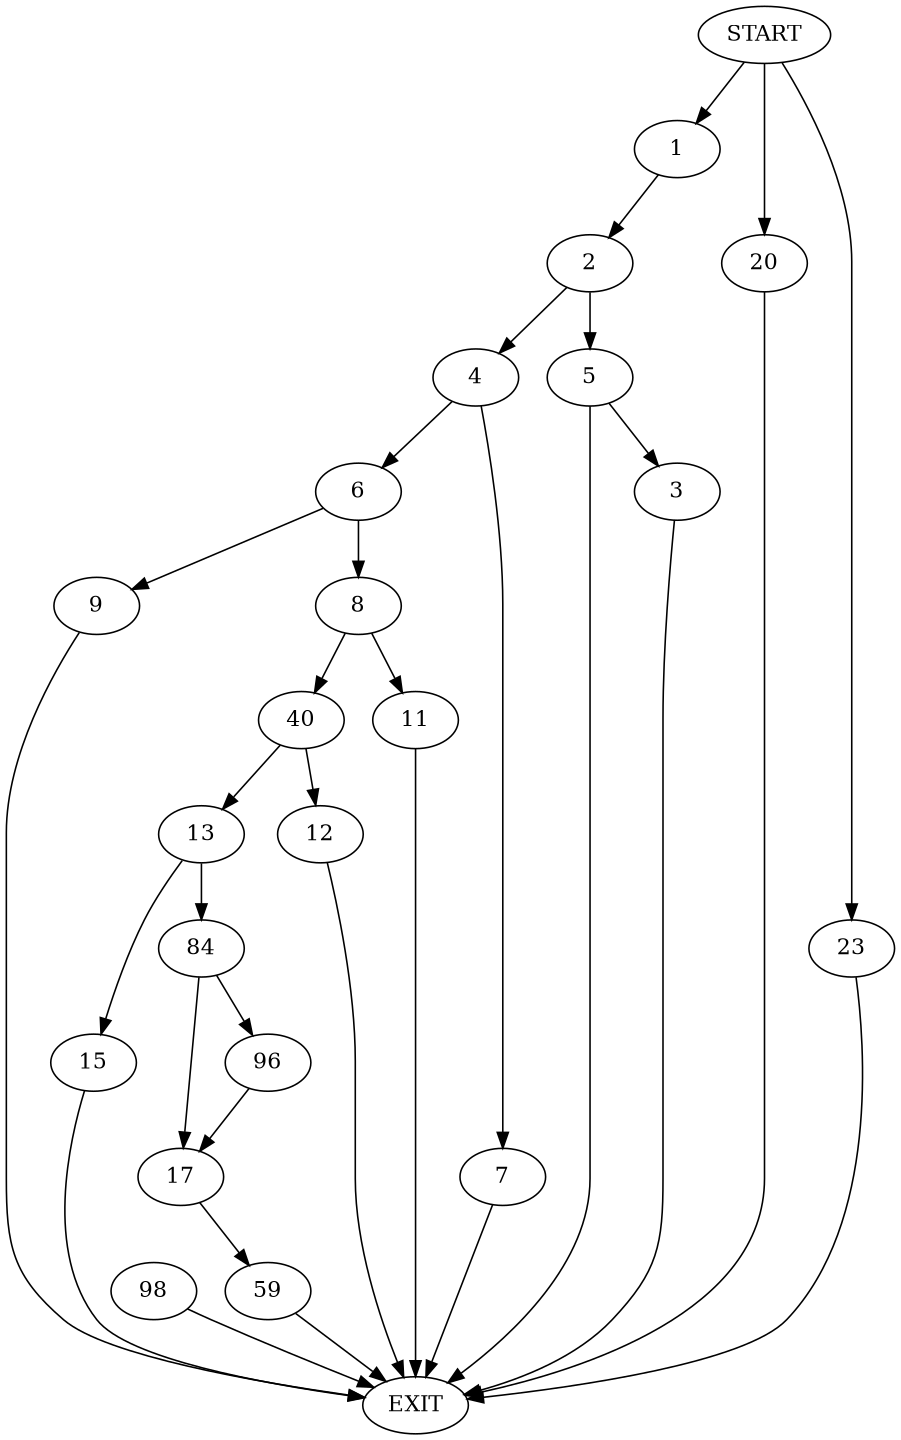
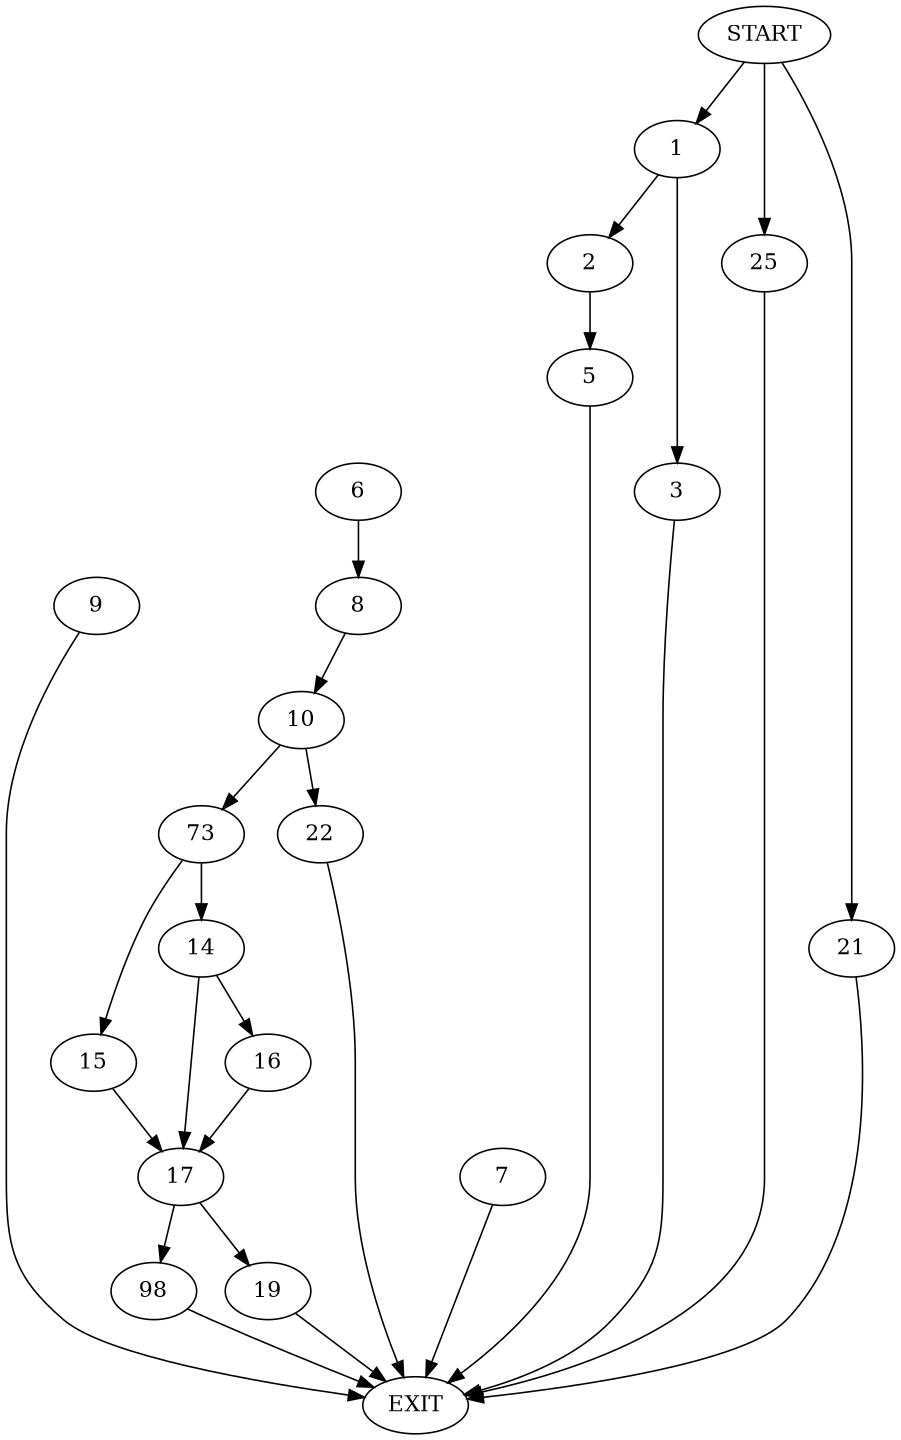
(765, 263) -> (765, 263)
(476, 377) -> none
(629, 428) -> (677, 312)
(235, 546) -> none
(301, 720) -> (301, 720)
(416, 720) -> none
(201, 834) -> (201, 834)
(320, 834) -> (320, 834)
(201, 948) -> (201, 948)
(852, 948) -> (852, 948)
(268, 1063) -> (268, 1063)
none -> (169, 1226)
(268, 1291) -> (268, 1291)
(108, 1329) -> (132, 1114)
